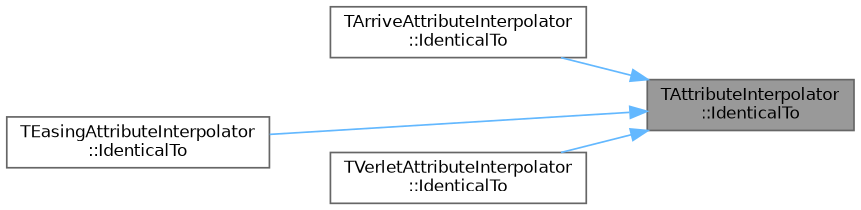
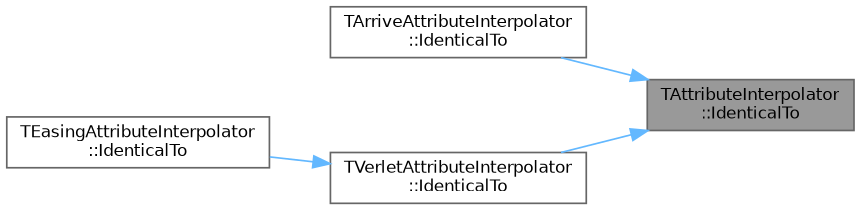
(450, 123) -> (292, 159)
